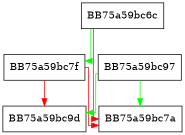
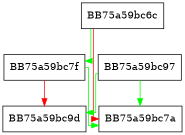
(88, 96) -> (88, 96)
